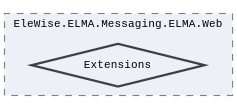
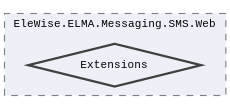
(119, 24) -> (115, 24)
